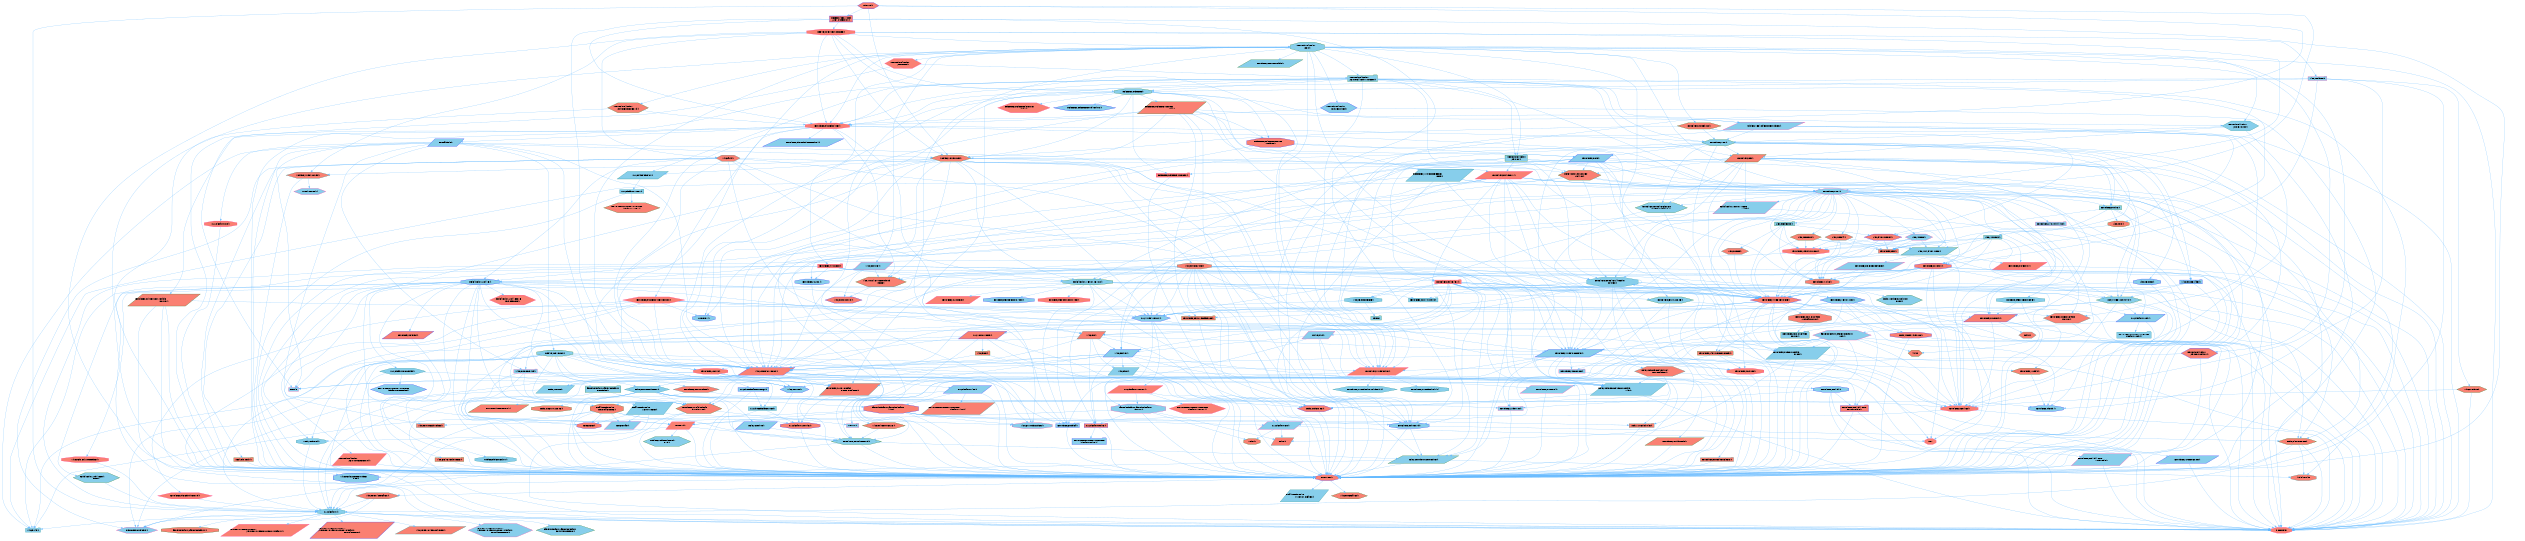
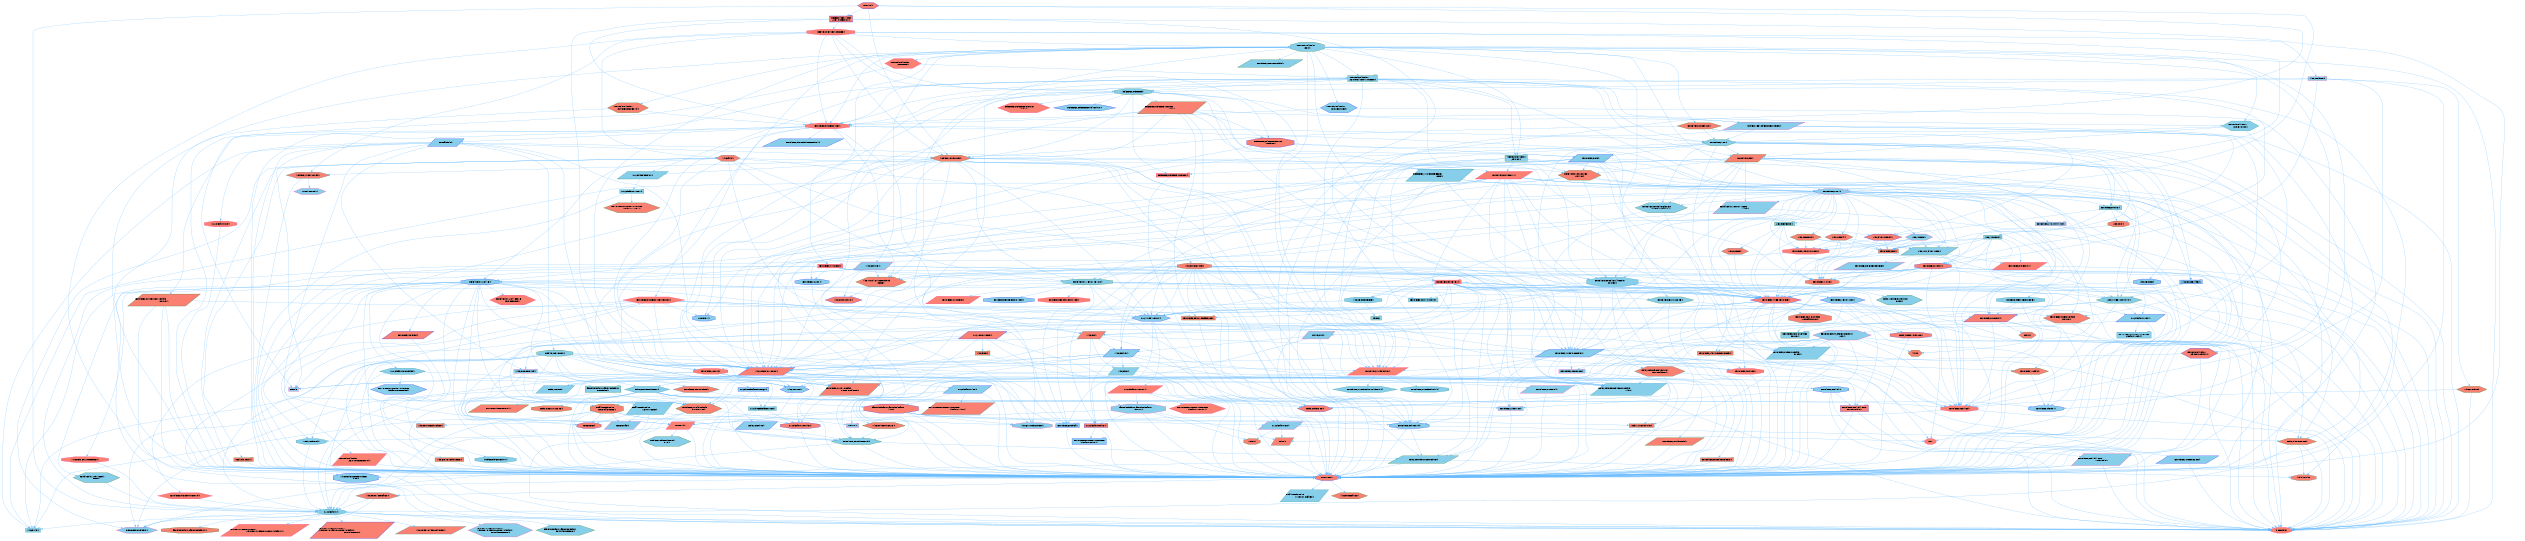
(1240, 334) -> (1134, 313)
(1971, 354) -> (2074, 348)
